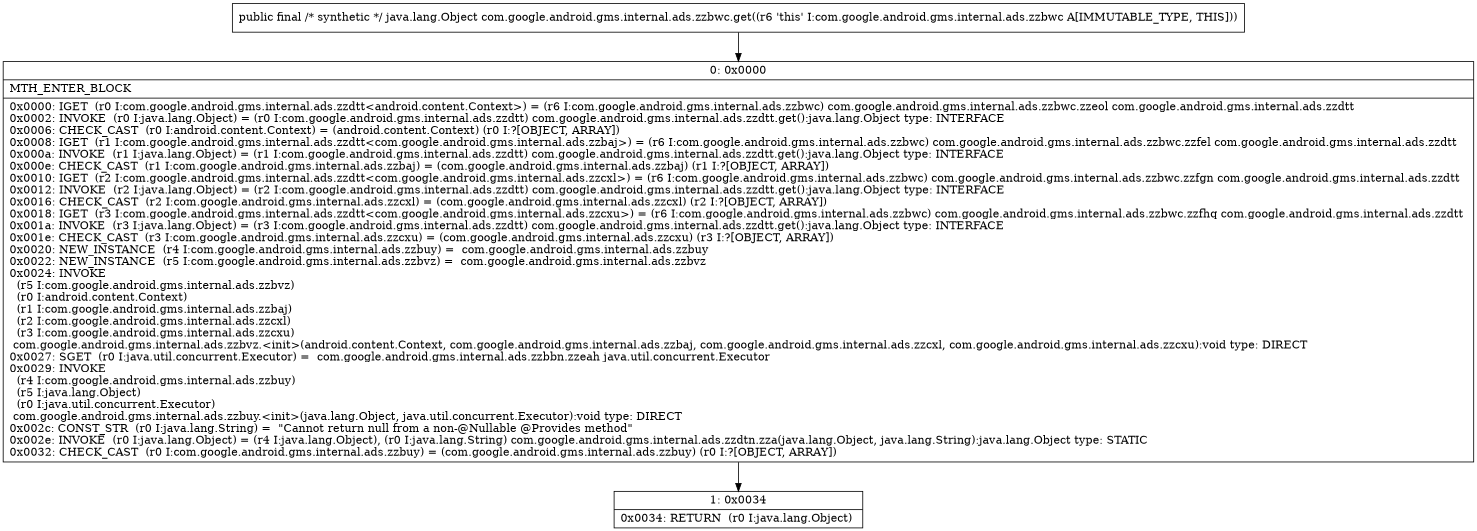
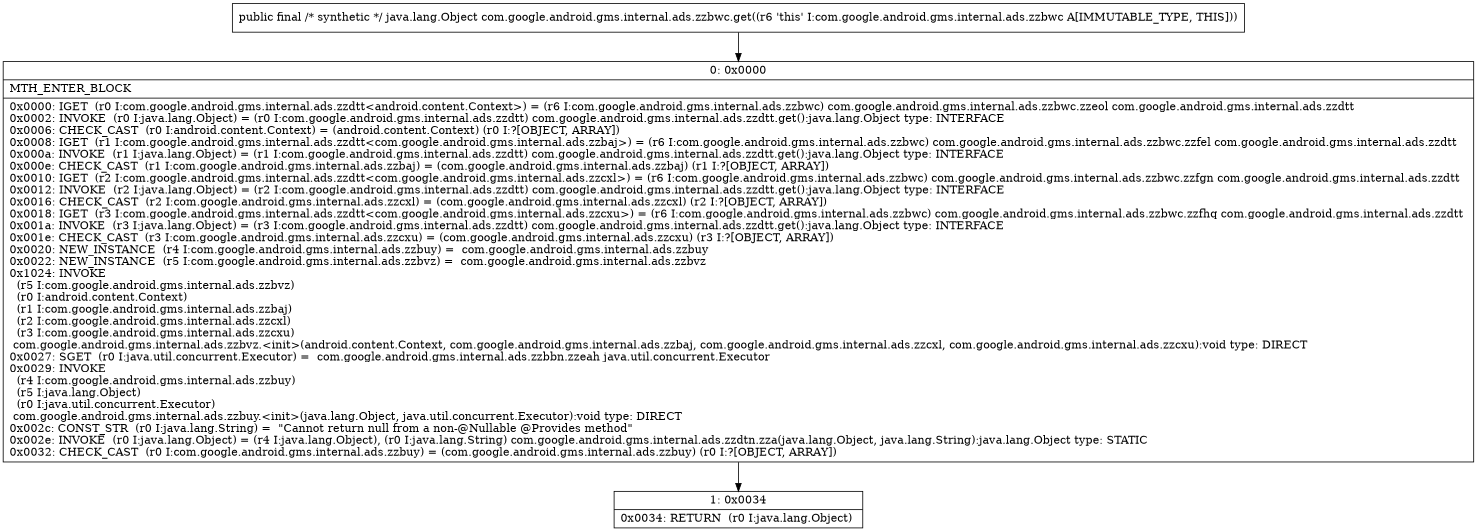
(62, 274) -> (62, 274)
